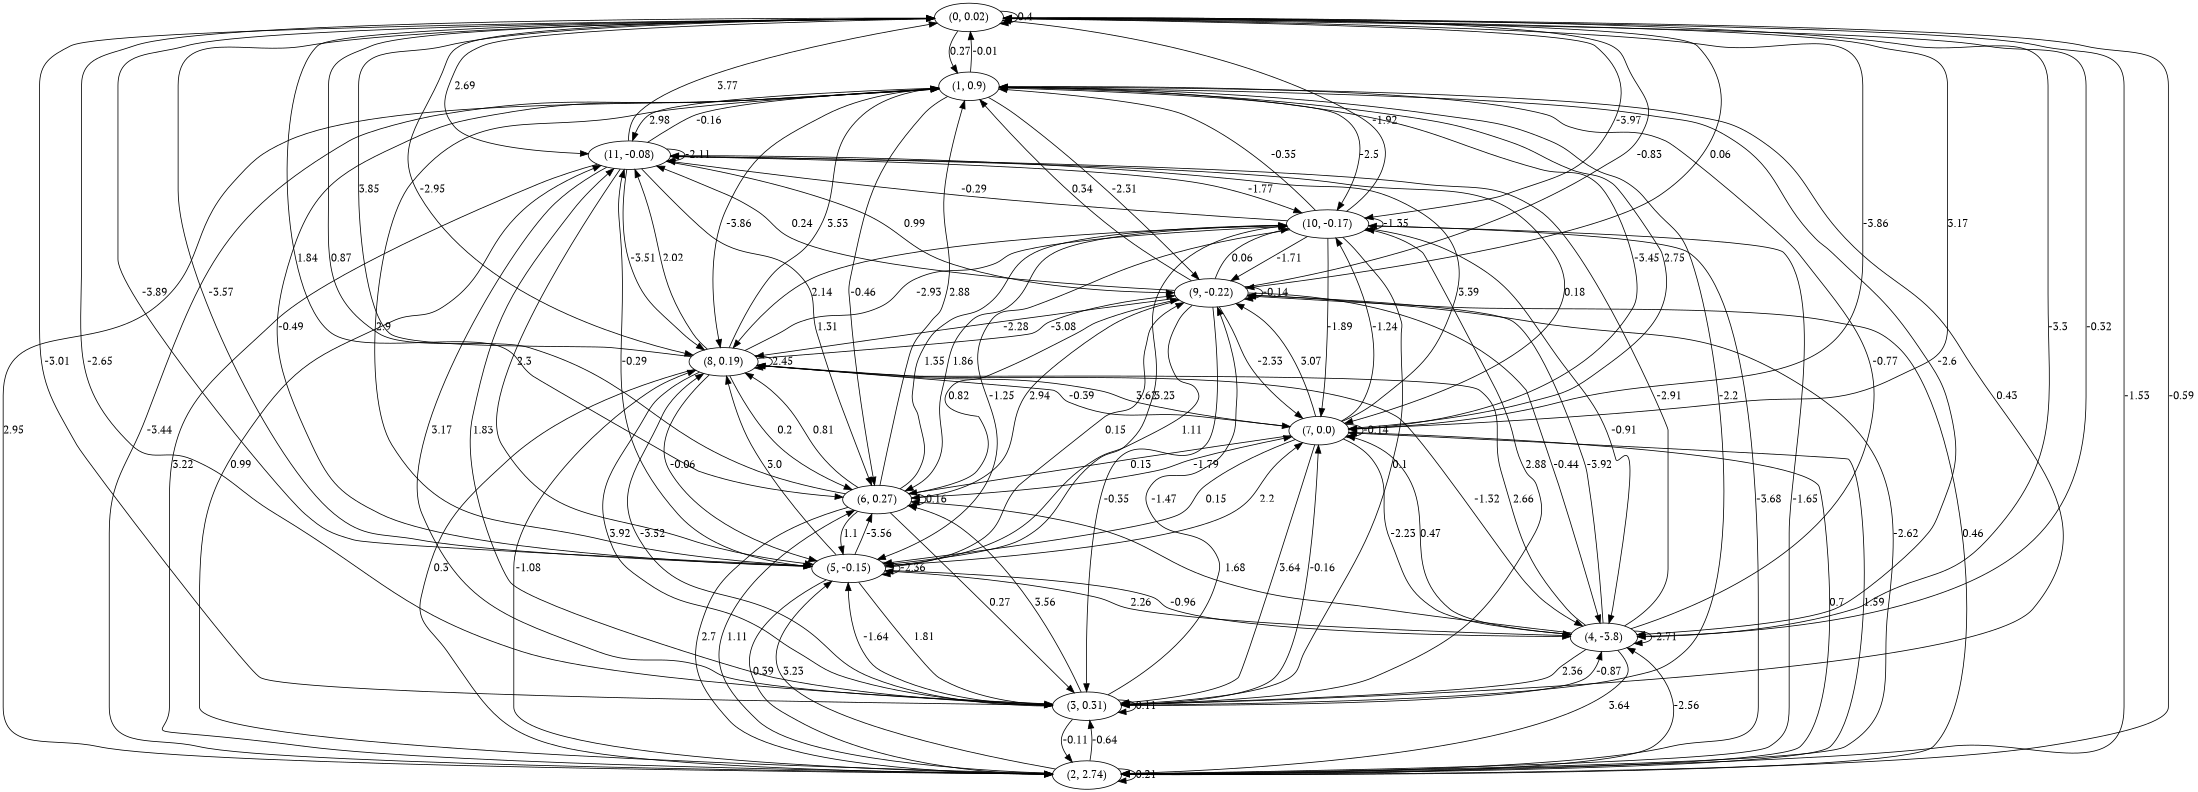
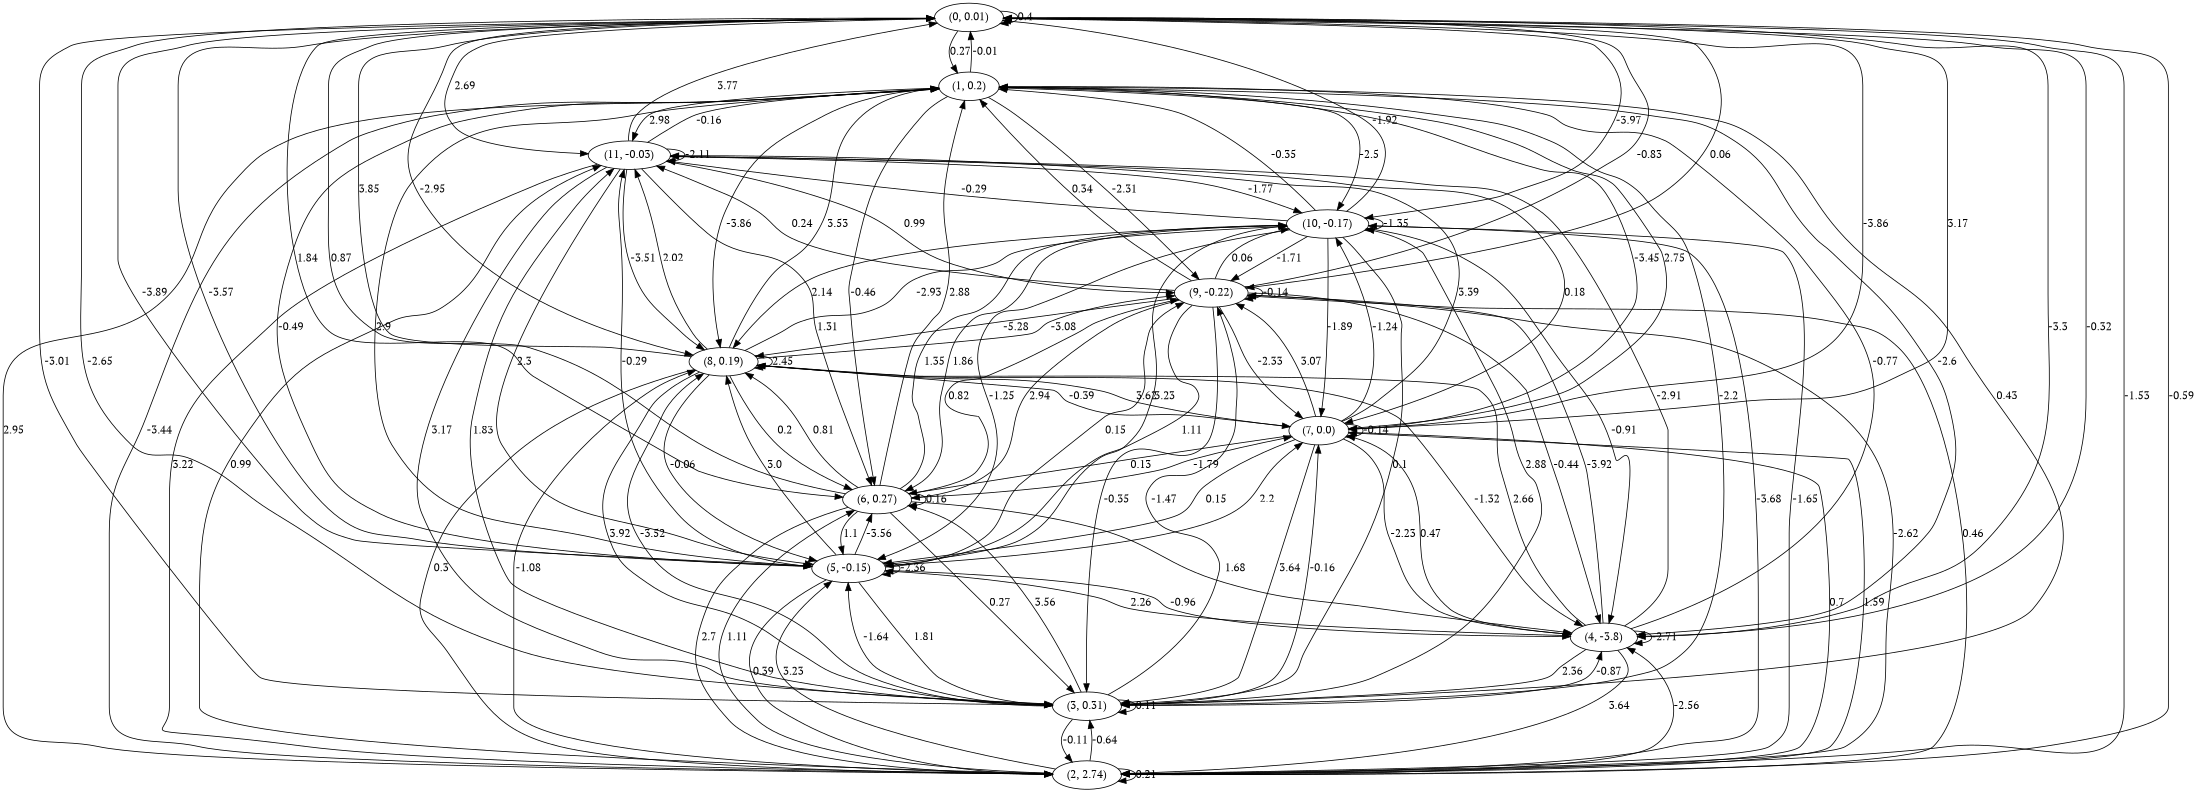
(969, 17) -> (969, 17)
(969, 86) -> (969, 86)
(629, 155) -> (629, 155)
(1016, 327) -> (1016, 327)
(1240, 587) -> (1232, 585)
